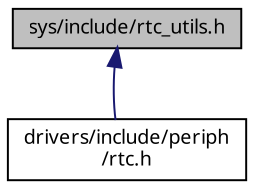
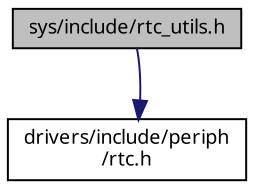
(114, 94) -> (140, 74)
